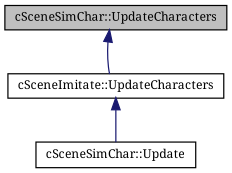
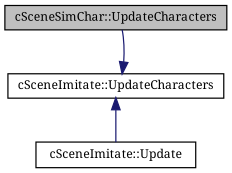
(108, 58) -> (124, 46)
(116, 155) -> (116, 155)
